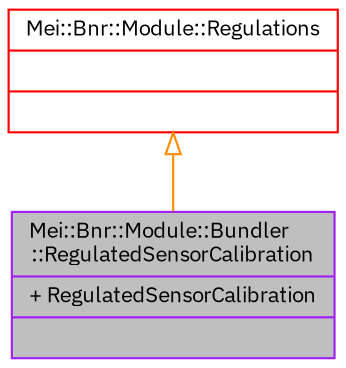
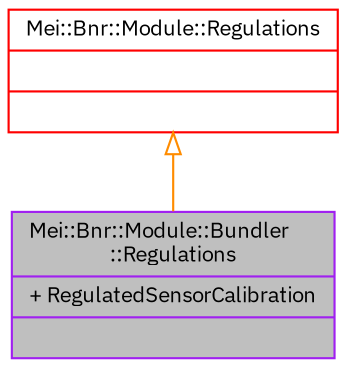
(173, 255) -> (173, 255)
